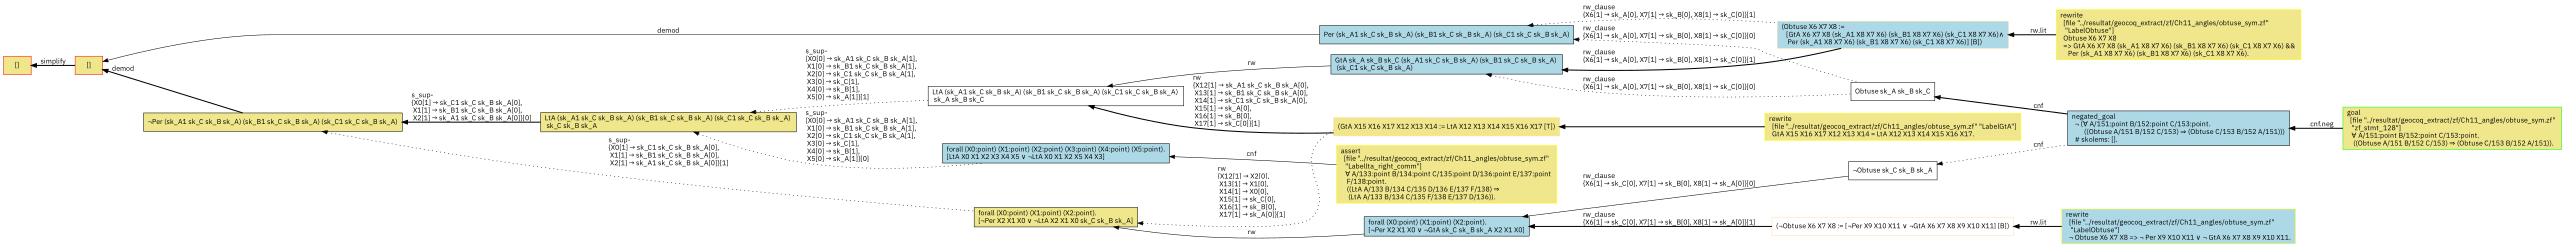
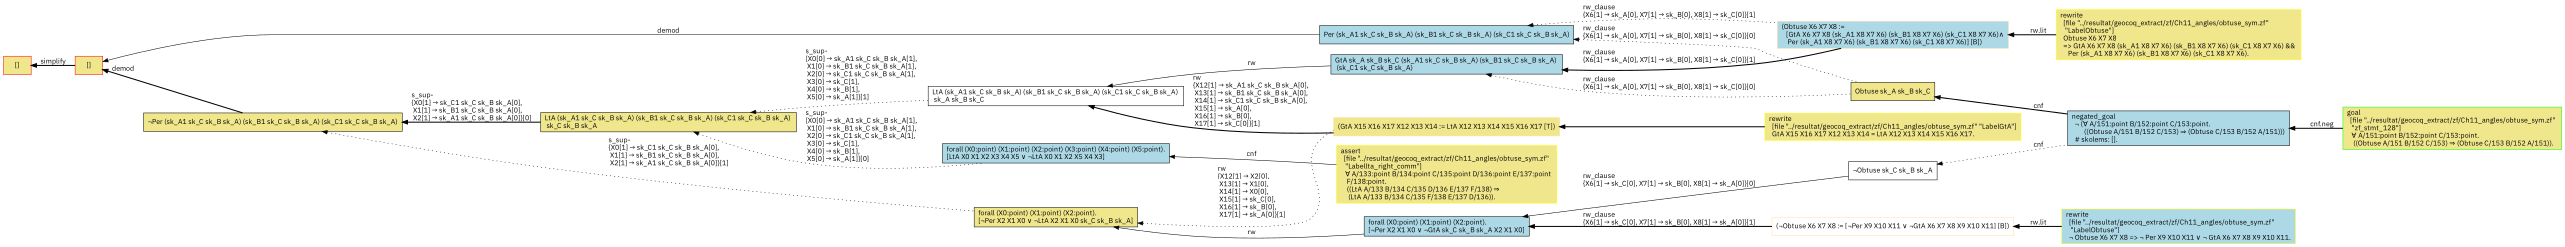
(1893, 91) -> (1893, 91)
